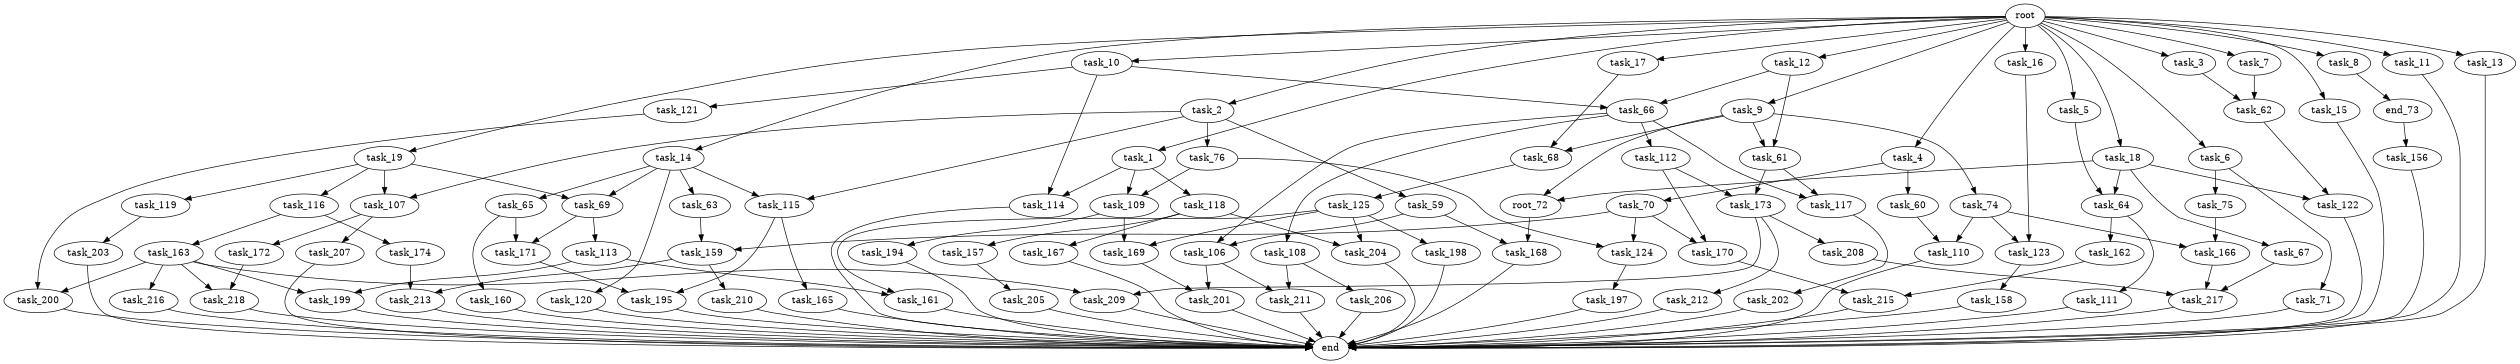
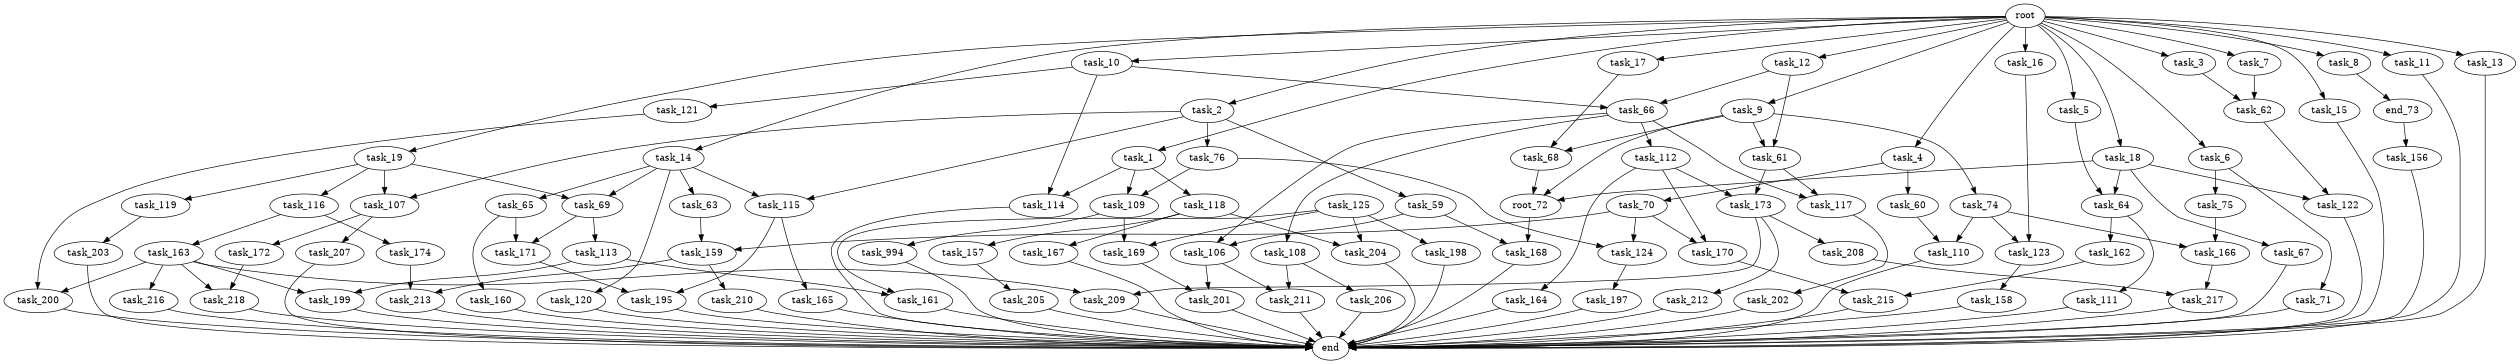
(1448, 180) -> (1537, 179)
(883, 253) -> (883, 253)
(2251, 275) -> (1833, 337)
none -> (1527, 301)
